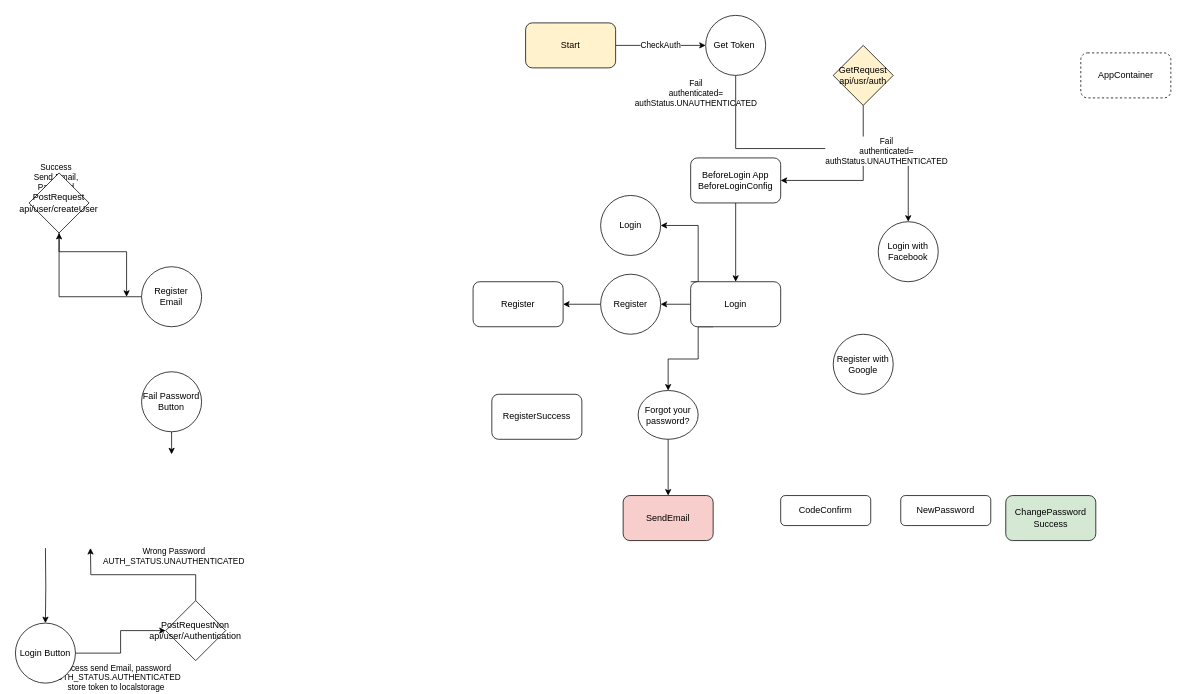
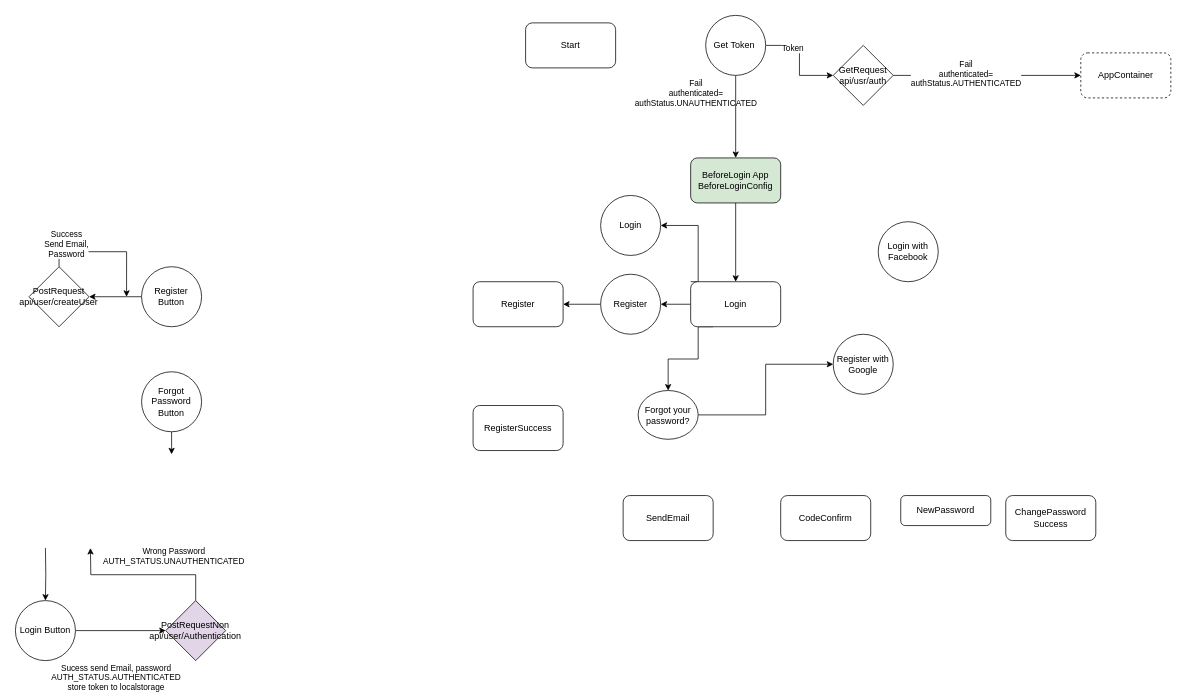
(570, 45) -> (570, 45)
(657, 45) -> none
none -> (799, 57)
(863, 75) -> (863, 75)
none -> (965, 75)
(908, 158) -> (735, 149)
(735, 180) -> (735, 180)
(840, 180) -> none
(59, 203) -> (59, 297)
(171, 297) -> (171, 297)
(171, 402) -> (171, 402)
(537, 417) -> (518, 428)
(668, 489) -> (770, 364)
(825, 510) -> (825, 518)
(668, 518) -> (668, 518)
(1050, 518) -> (1050, 518)
(196, 630) -> (196, 630)
(45, 653) -> (45, 630)
